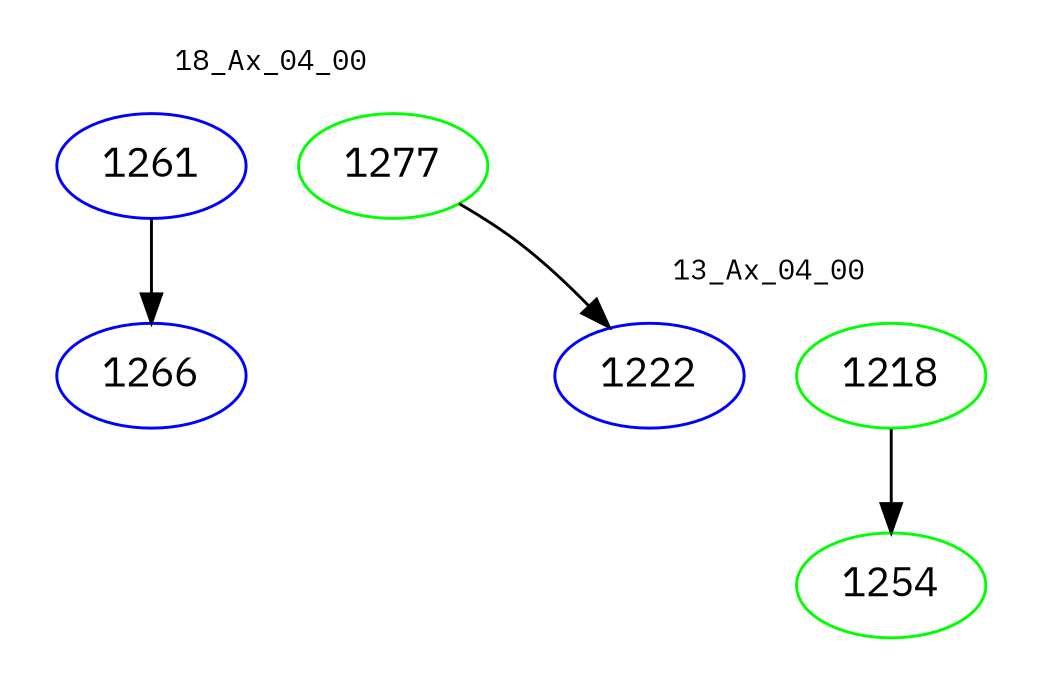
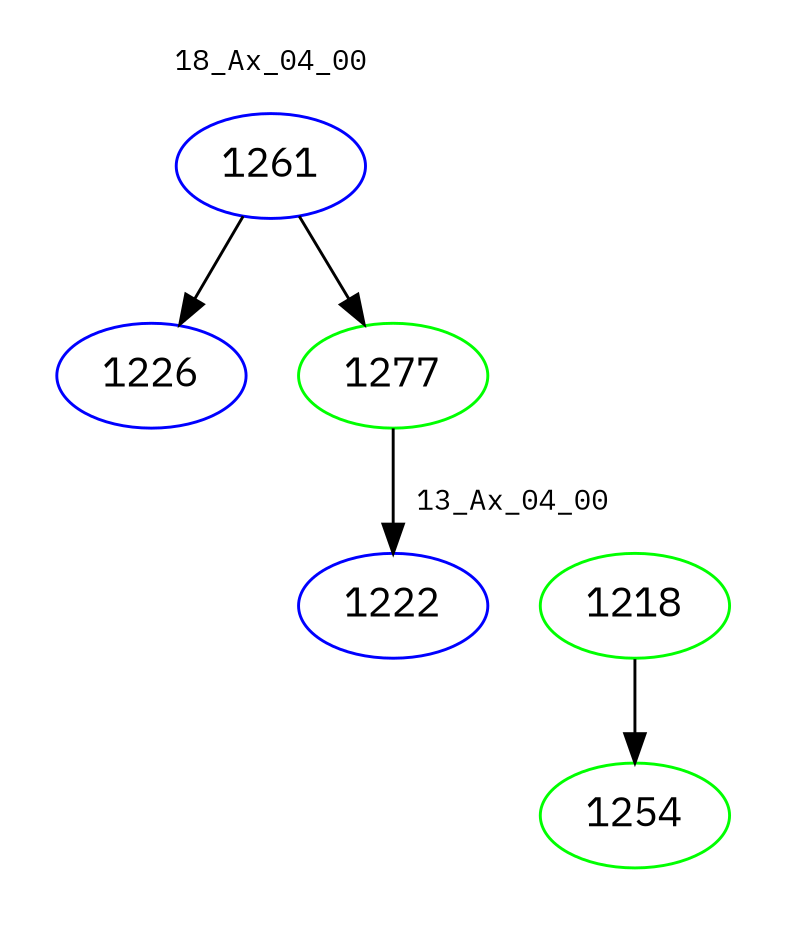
none -> (324, 258)
(151, 376) -> (151, 376)
